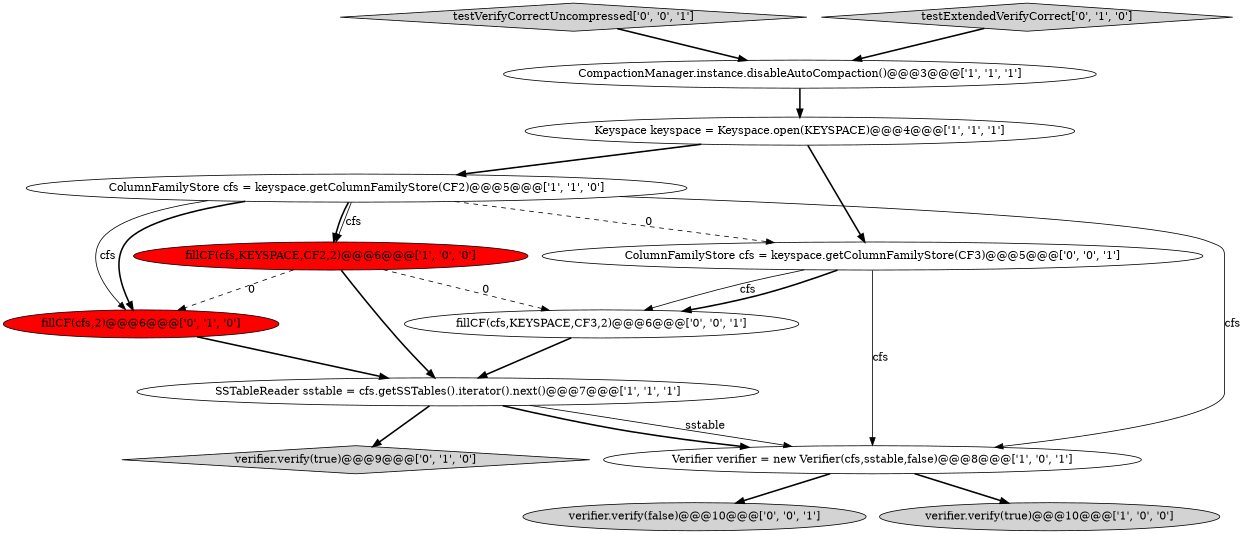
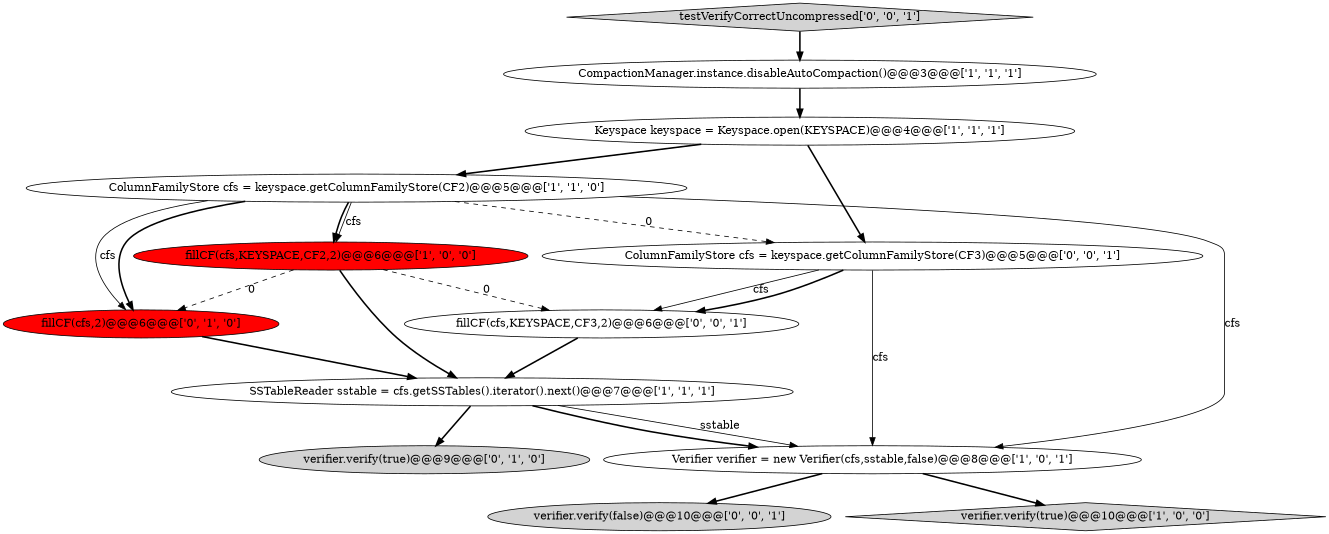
(1027, 17) -> none
(356, 460) -> (424, 460)
(1050, 517) -> (1086, 517)
